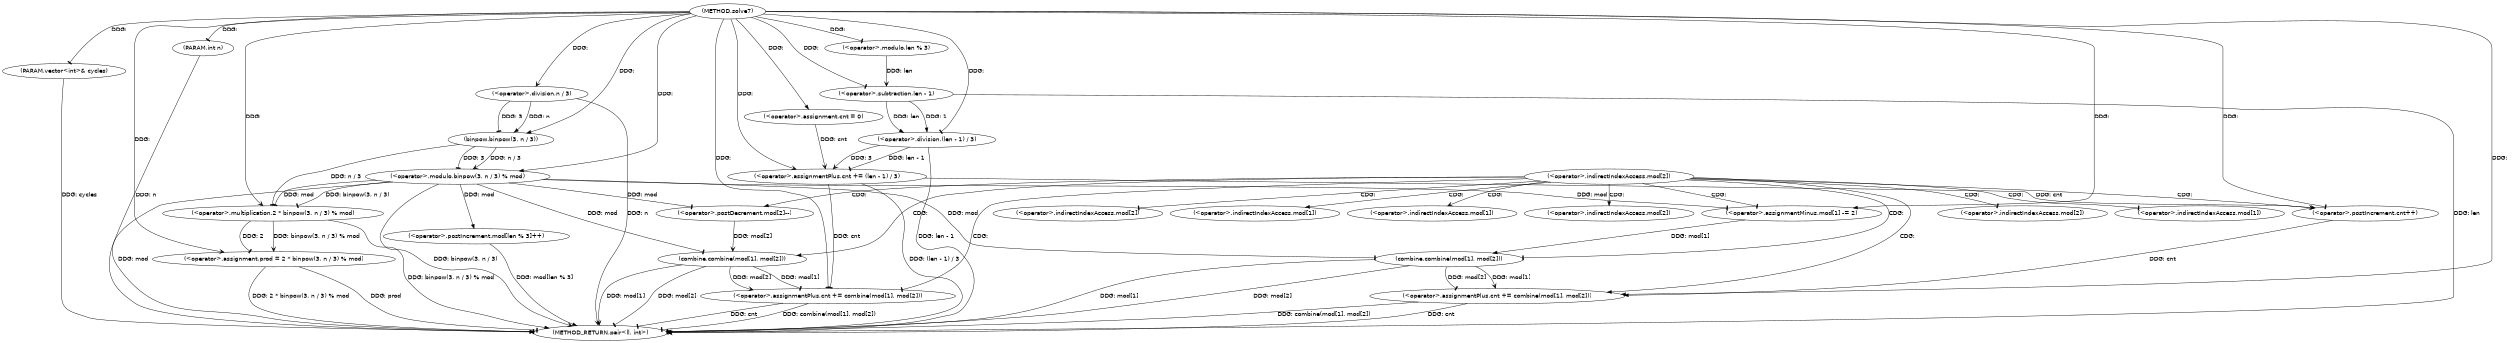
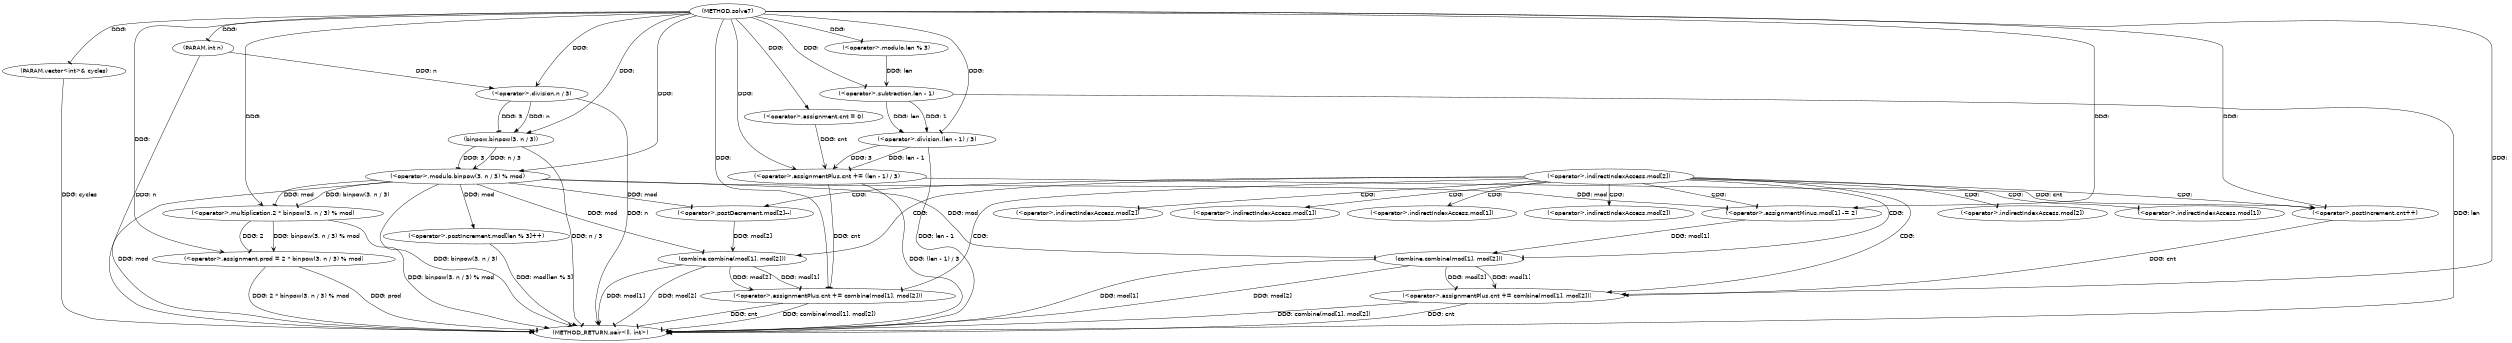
none -> (359, 70)
(359, 162) -> (570, 227)
(183, 324) -> (183, 324)
